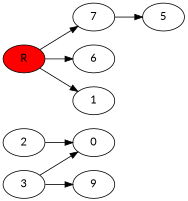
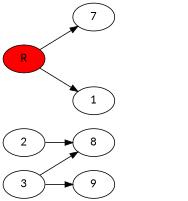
(164, 17) -> none
(94, 59) -> none
(94, 143) -> (94, 143)
